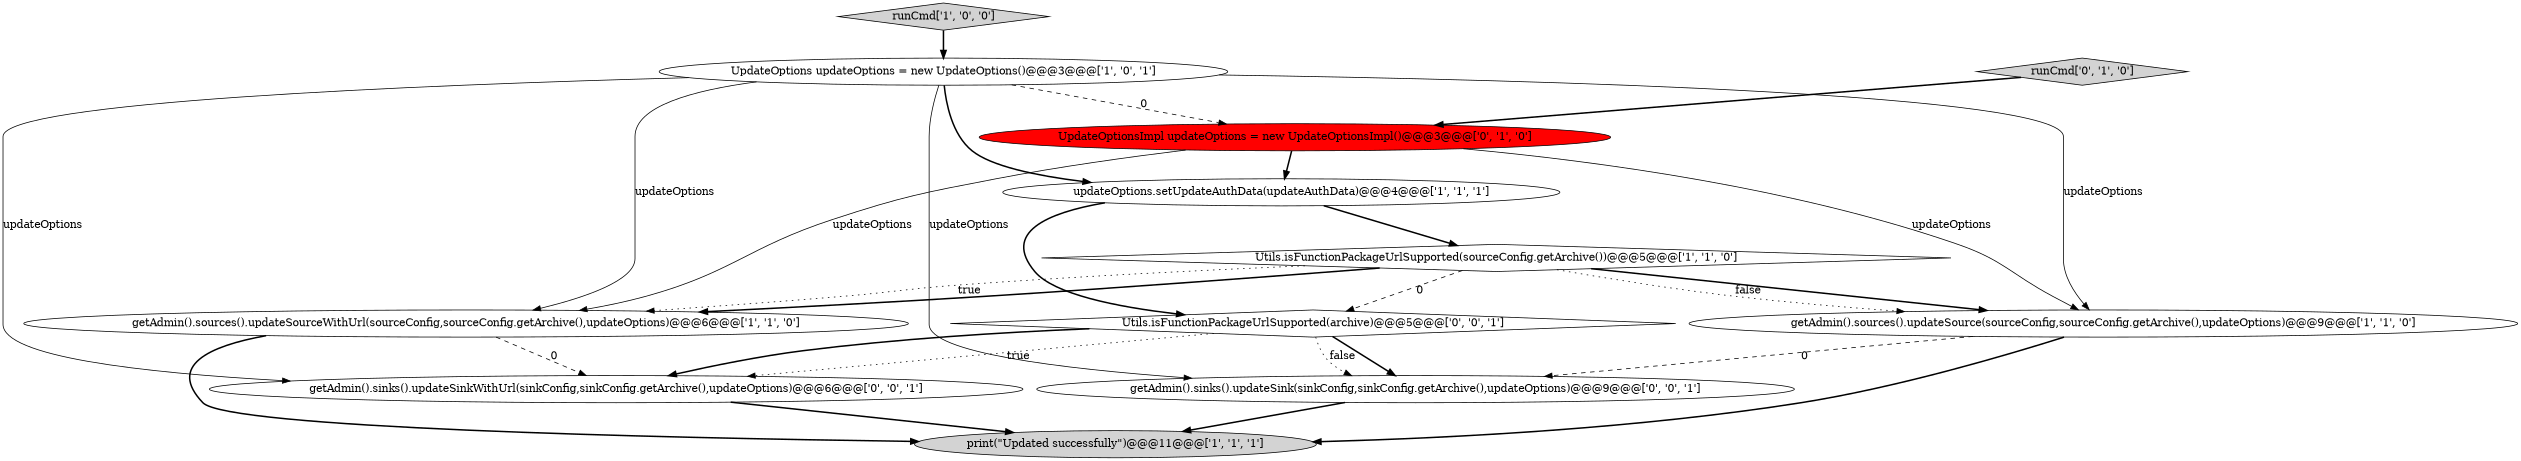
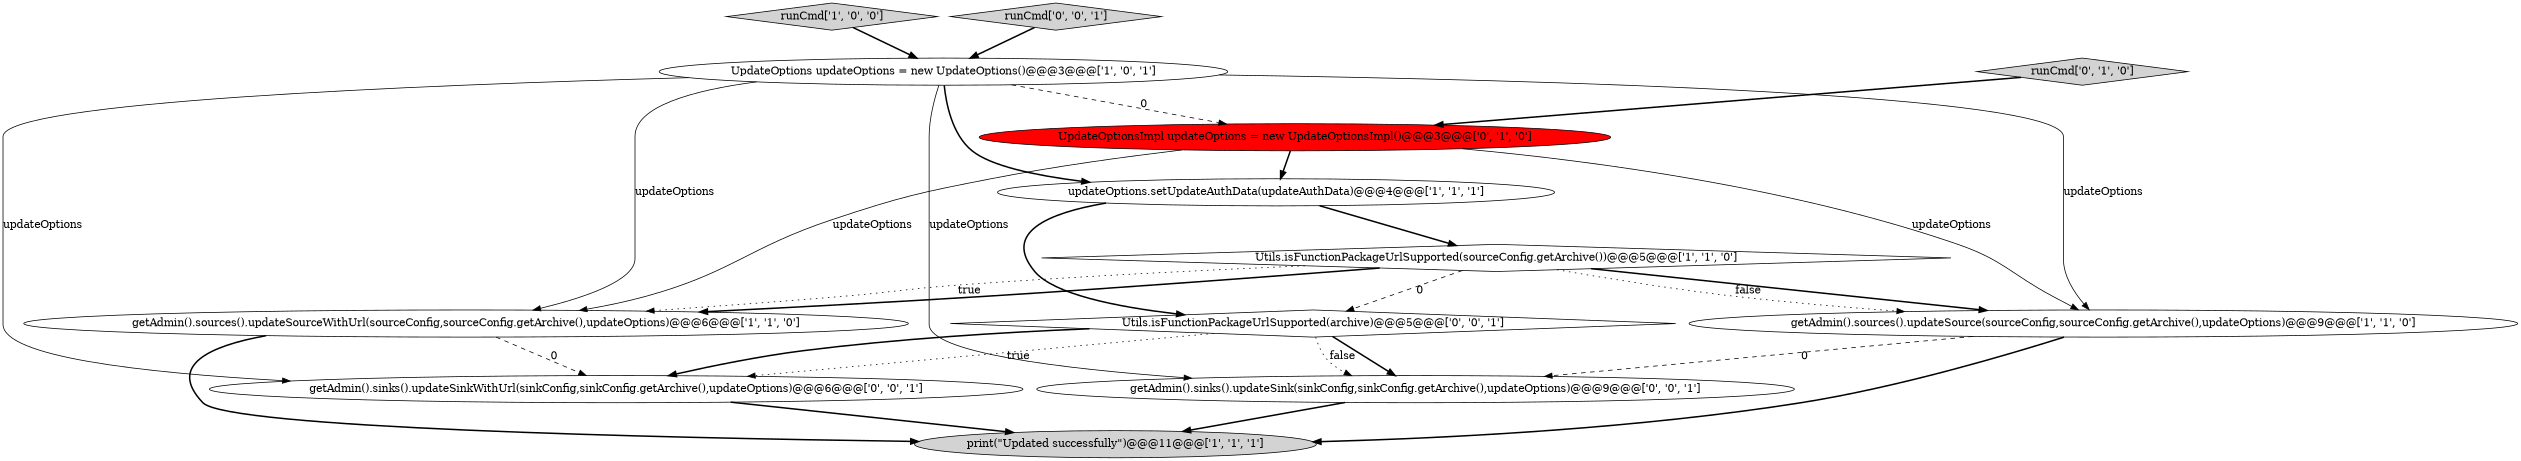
none -> (1056, 17)
